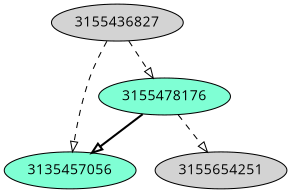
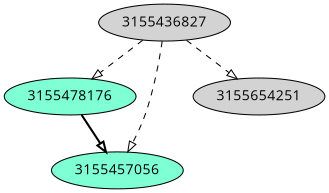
(190, 129) -> (208, 56)
(70, 170) -> (117, 170)
